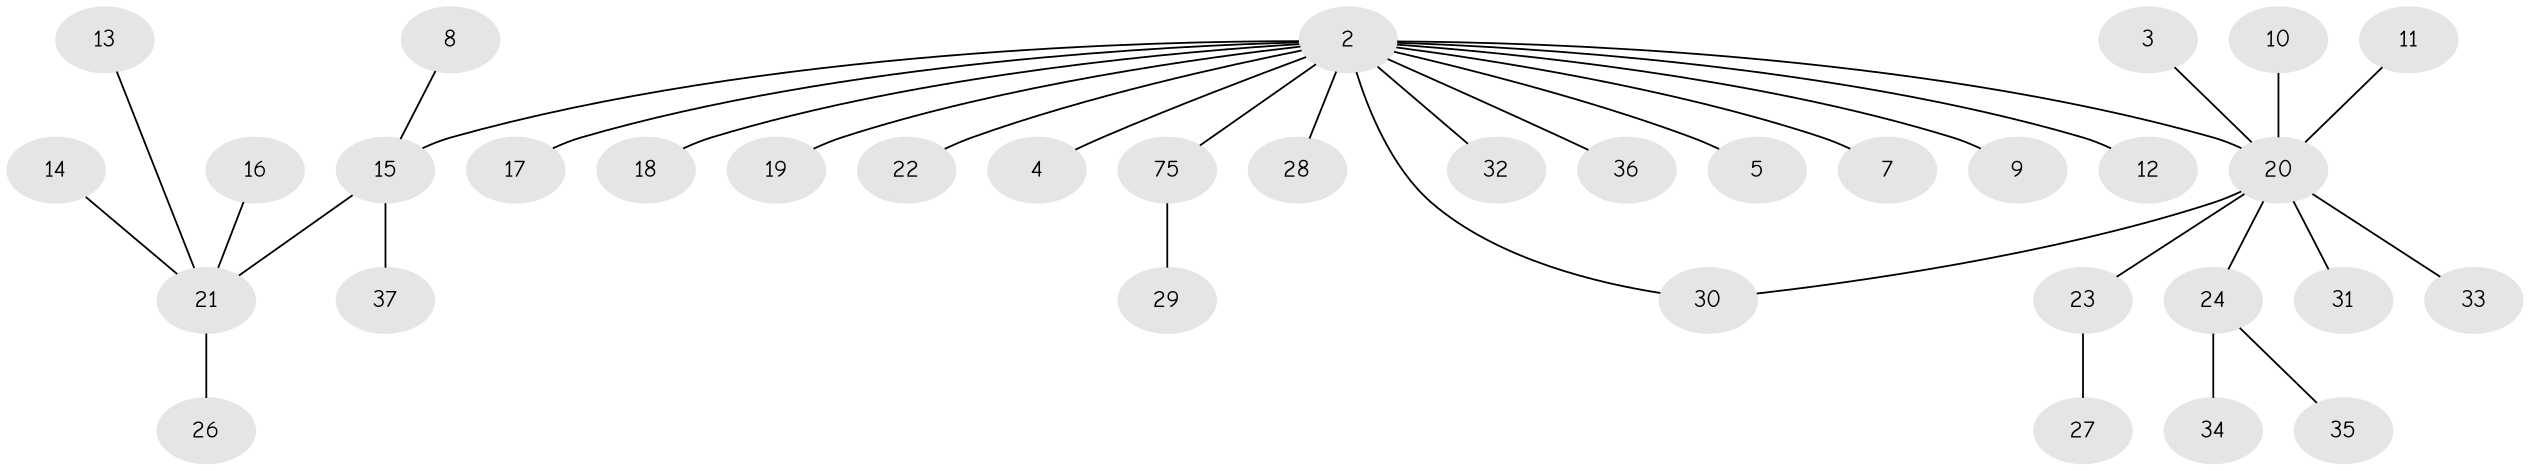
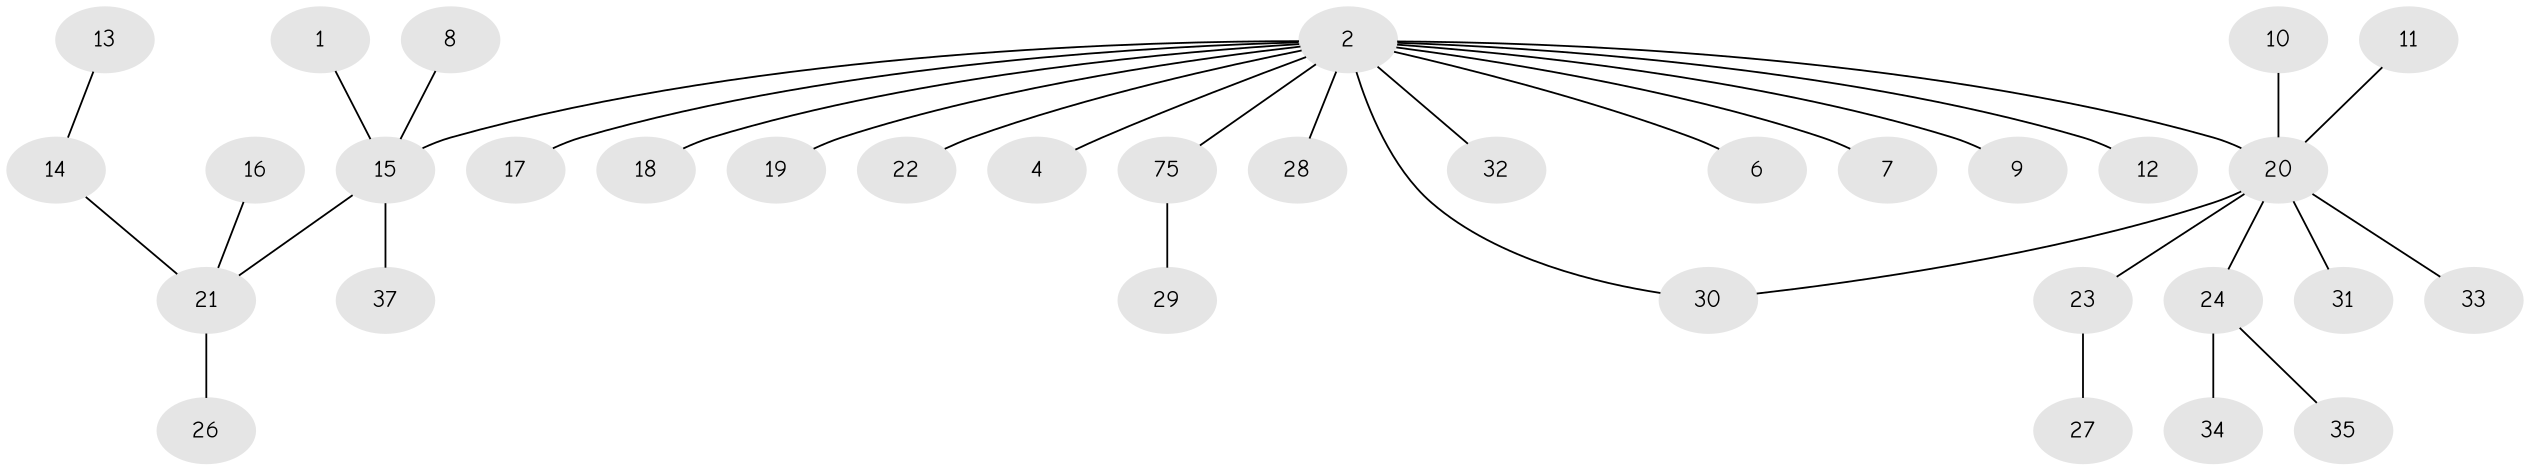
none -> (320, 40)
(2148, 40) -> none
(156, 170) -> (81, 105)
(1627, 170) -> none
(1757, 170) -> (1757, 170)
